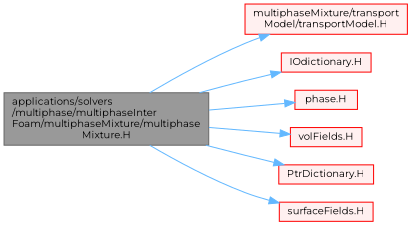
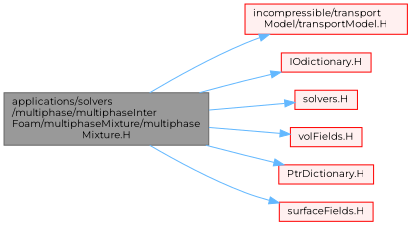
(326, 19) -> (326, 19)
(326, 100) -> (326, 100)
